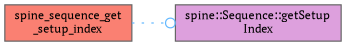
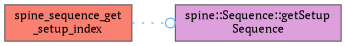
(258, 23) -> (258, 23)
